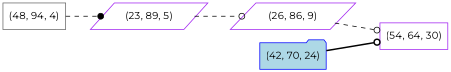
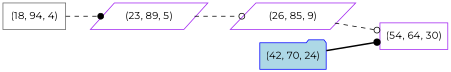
(34, 16) -> (34, 16)
(293, 16) -> (293, 16)
(350, 47) -> (350, 47)
